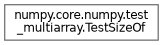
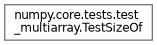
(81, 22) -> (79, 22)
